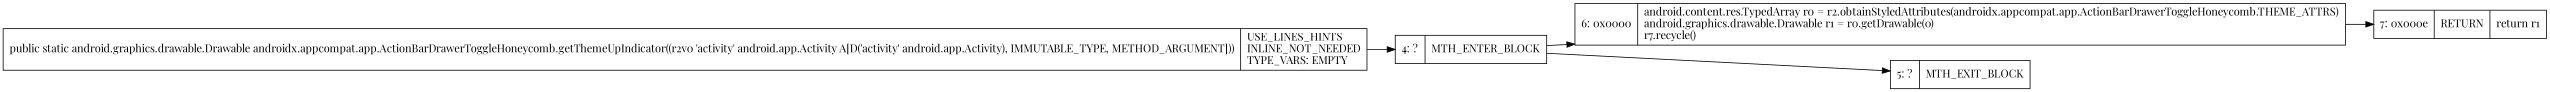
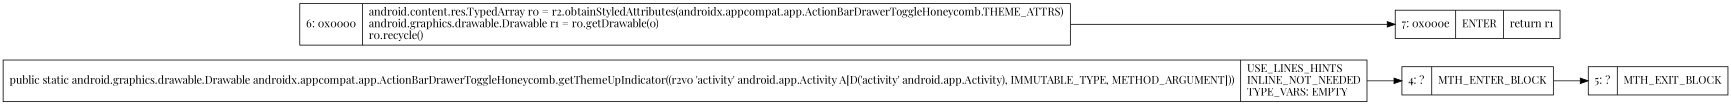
(2462, 24) -> (1480, 24)
(1670, 36) -> (396, 36)
(1557, 45) -> none
